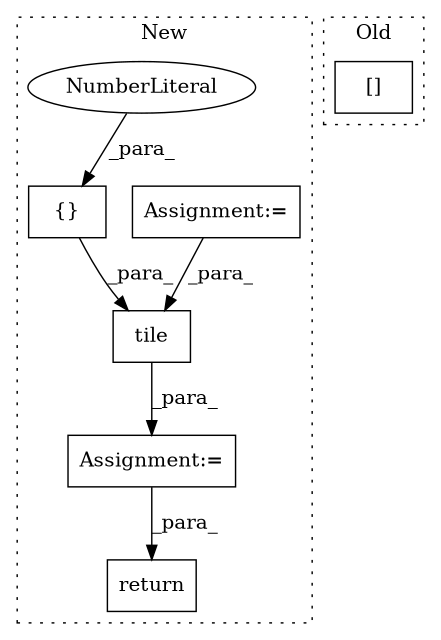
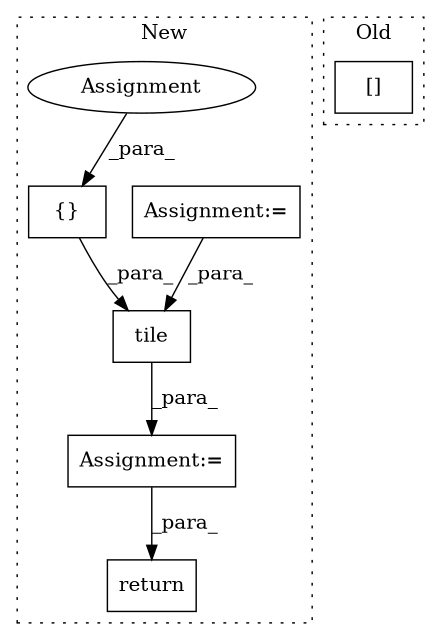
(142, 87) -> (142, 87)
